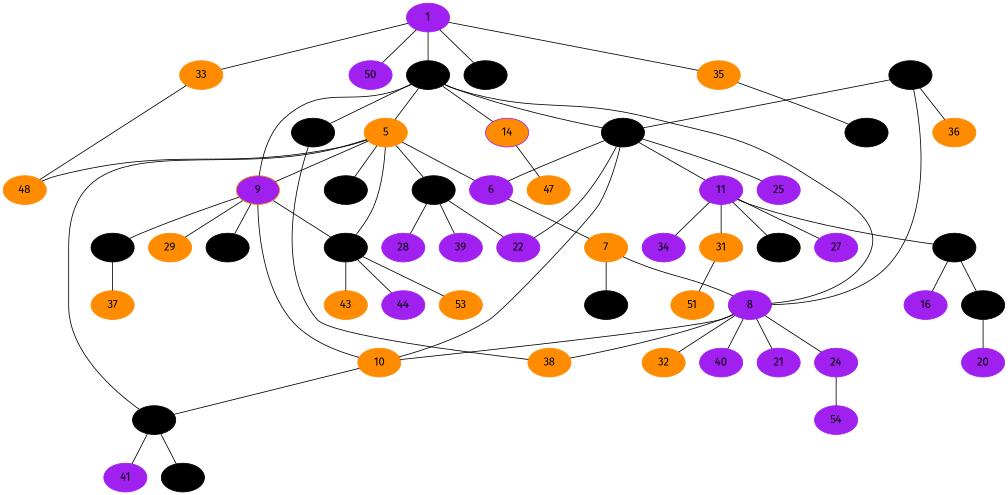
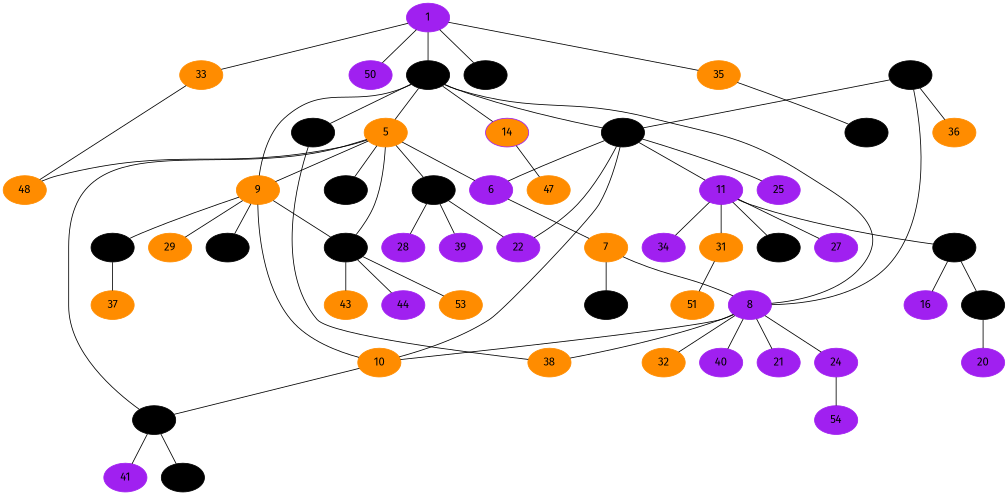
(258, 190) -> (258, 190)
